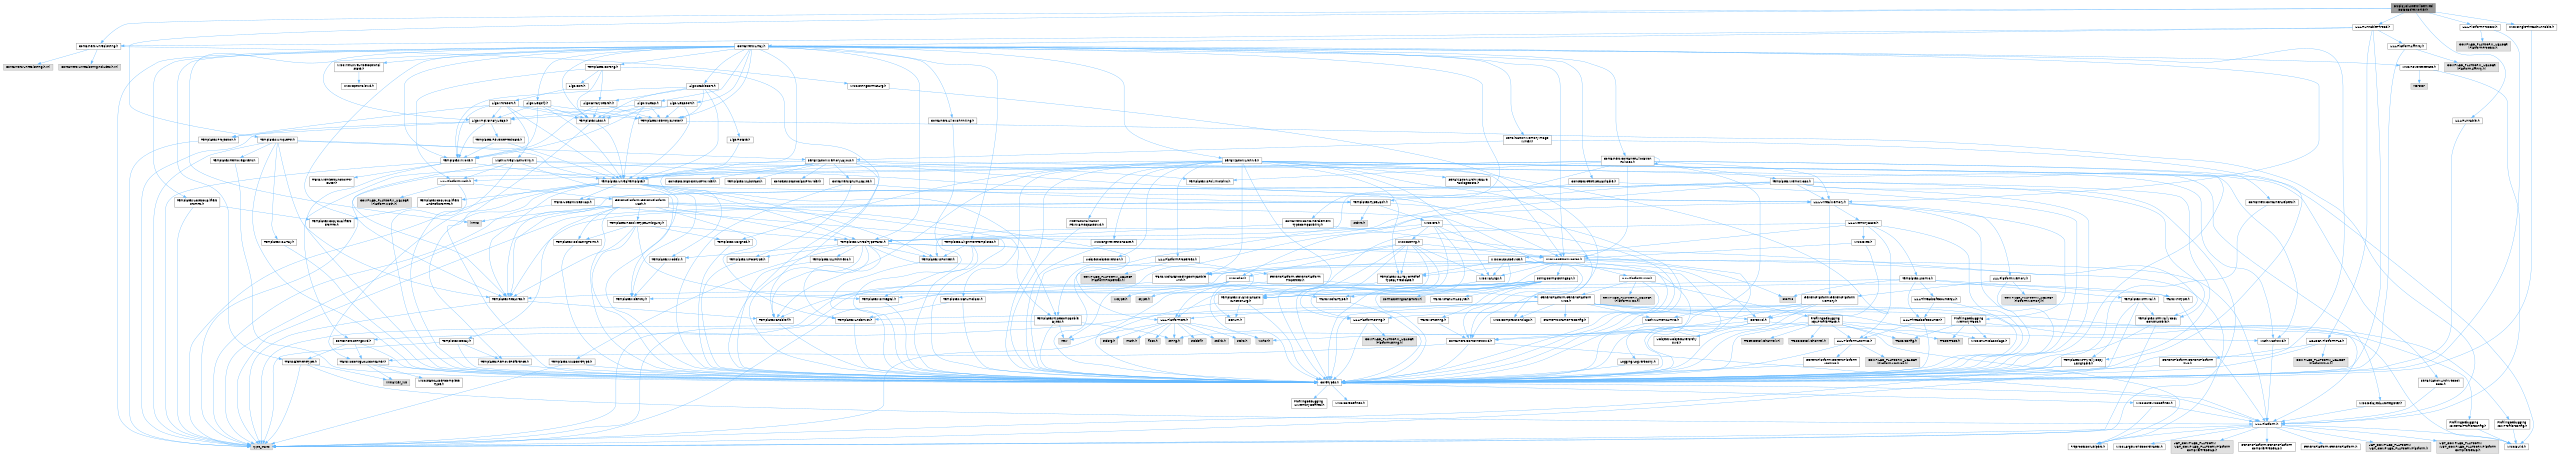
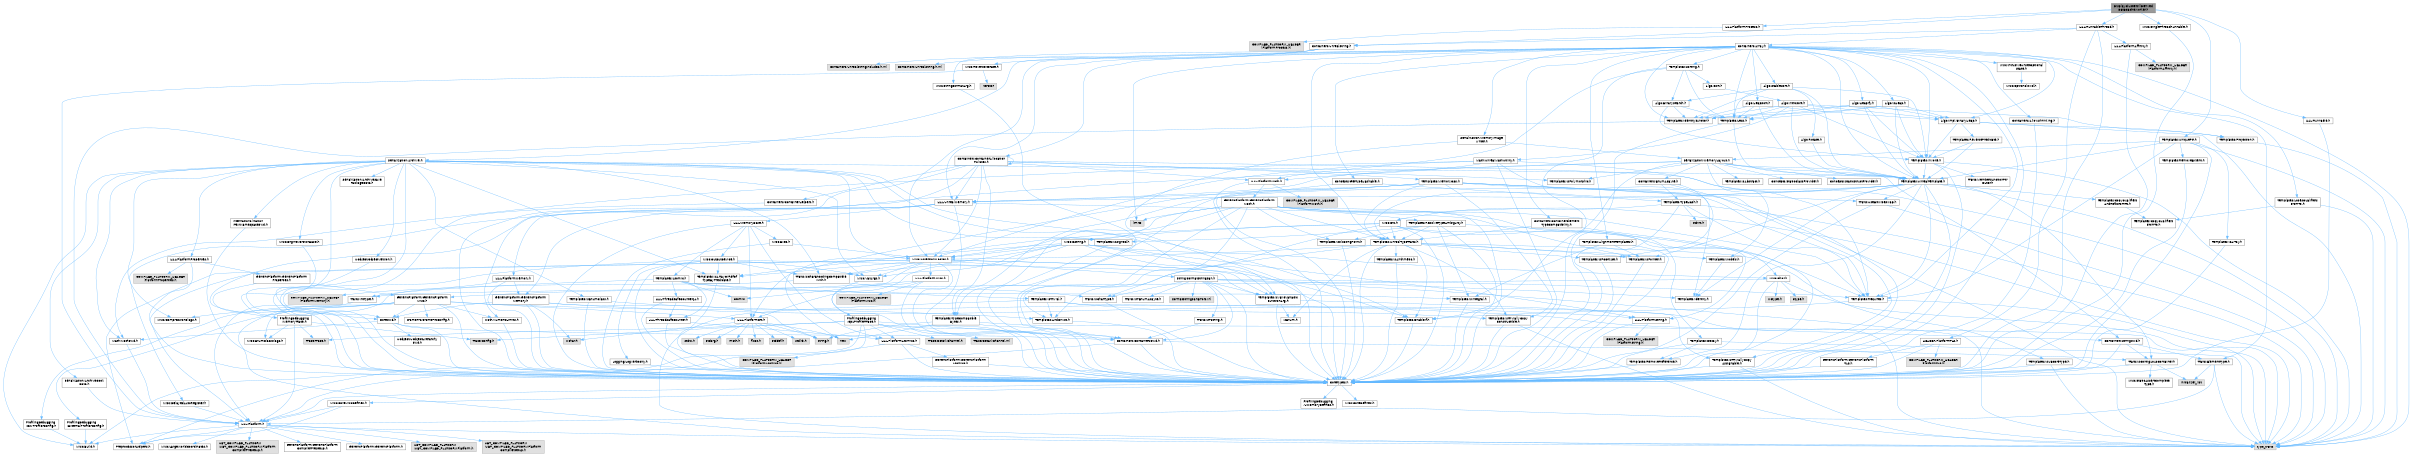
(2403, 367) -> none
